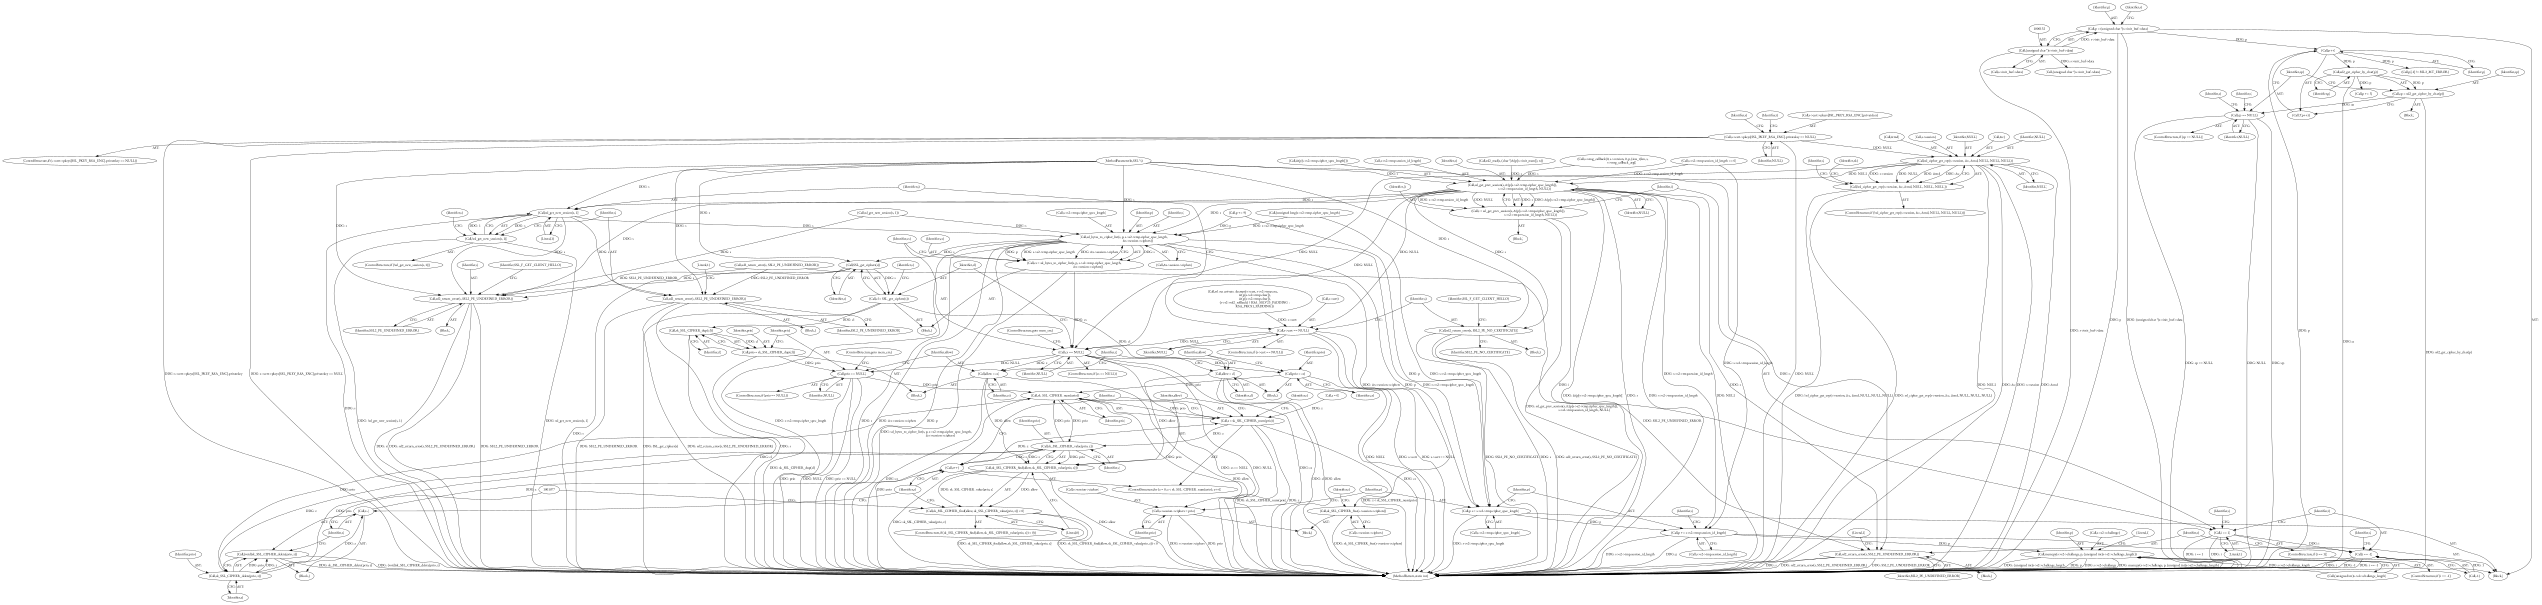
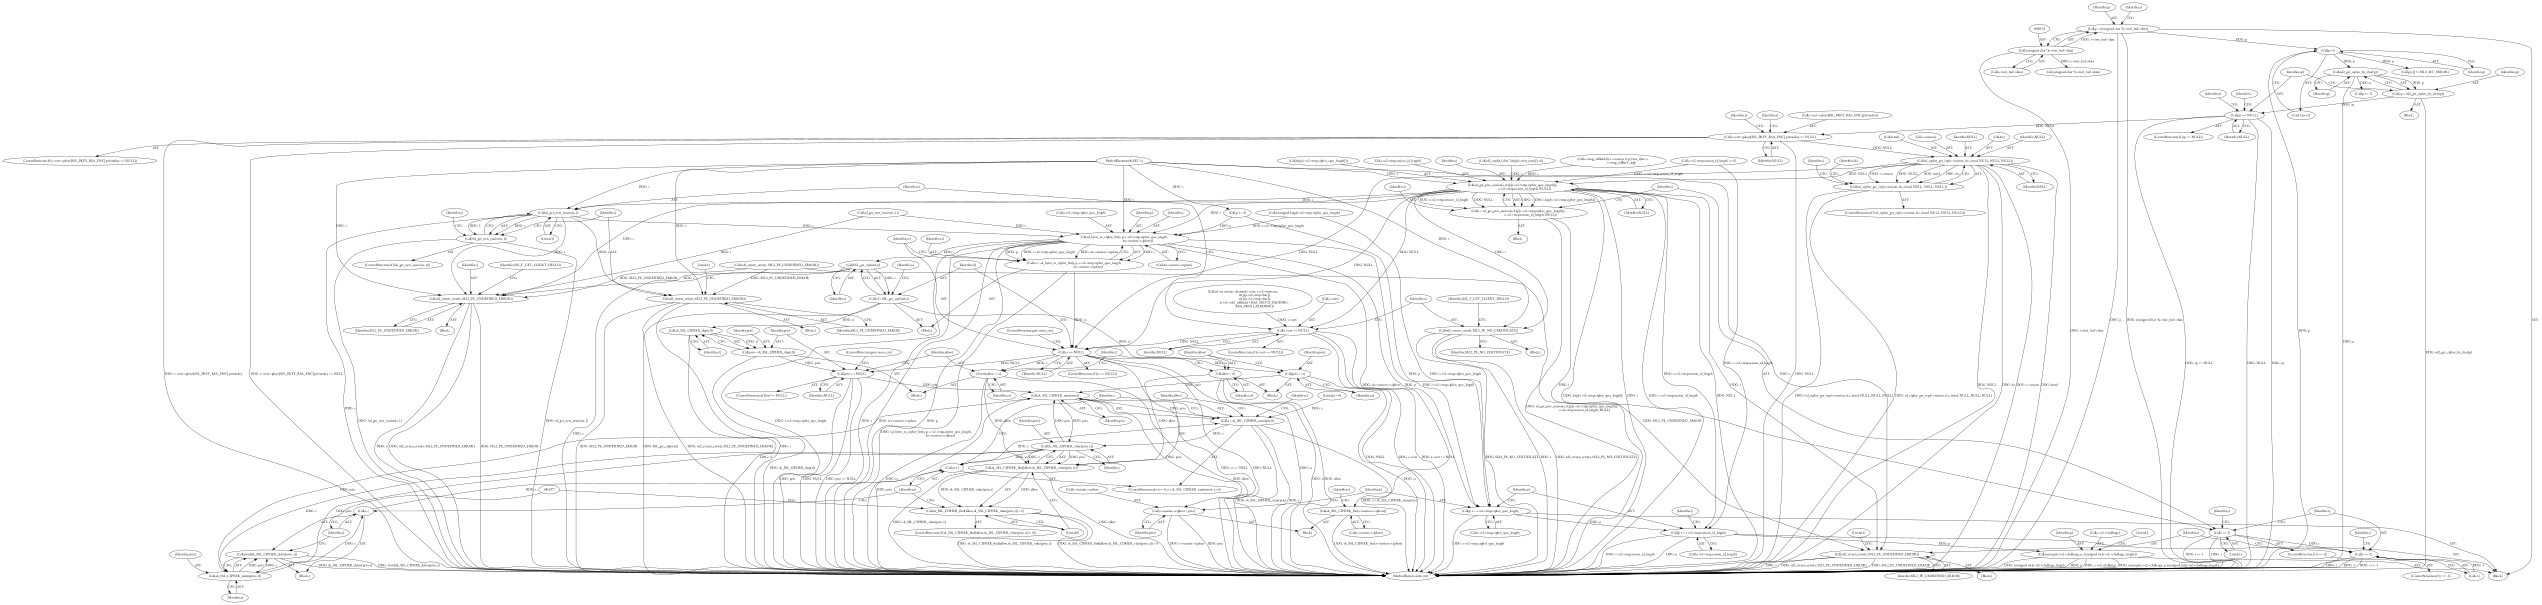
(2362, 108) -> (2384, 84)
none -> (2025, 125)
(793, 171) -> (1175, 195)
(989, 374) -> (989, 374)
(762, 396) -> (762, 396)
(1332, 396) -> (1332, 396)
(1022, 457) -> (1022, 457)
(2357, 576) -> none
